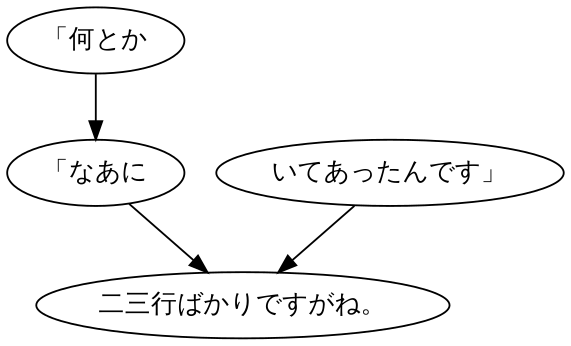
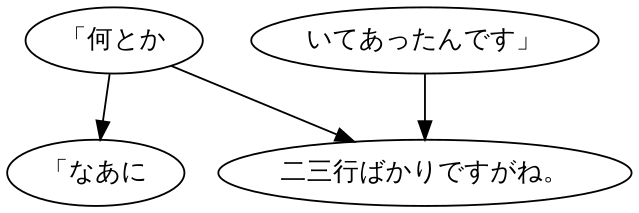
(161, 232) -> (254, 100)
